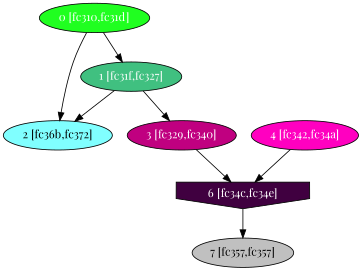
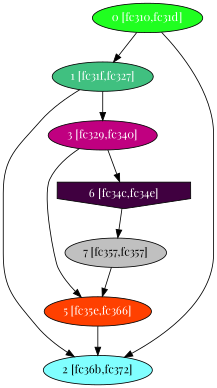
(305, 135) -> none
none -> (98, 311)
